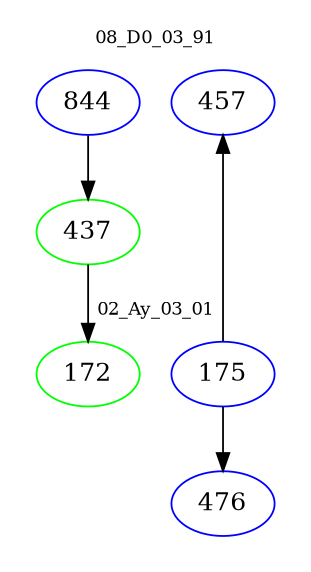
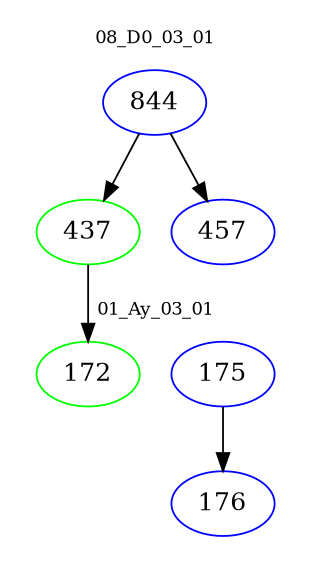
(156, 39) -> (156, 39)
(223, 247) -> (184, 159)
(156, 310) -> (156, 310)
(223, 504) -> (223, 504)
